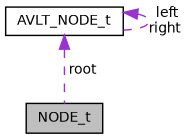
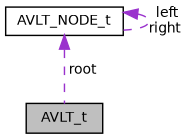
(64, 118) -> (64, 118)
